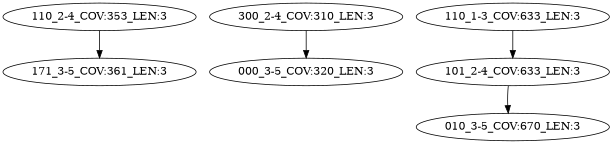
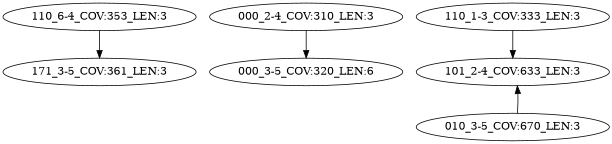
(100, 17) -> (100, 17)
(306, 17) -> (306, 17)
(513, 17) -> (513, 17)
(306, 72) -> (306, 72)
(508, 96) -> (518, 103)
